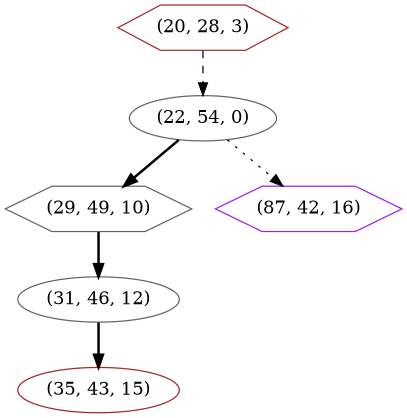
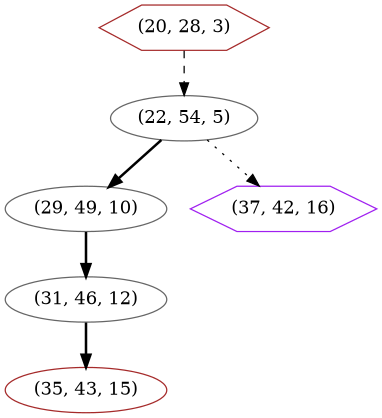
(203, 118) -> (184, 118)
(99, 209) -> (86, 209)
(309, 209) -> (284, 209)
